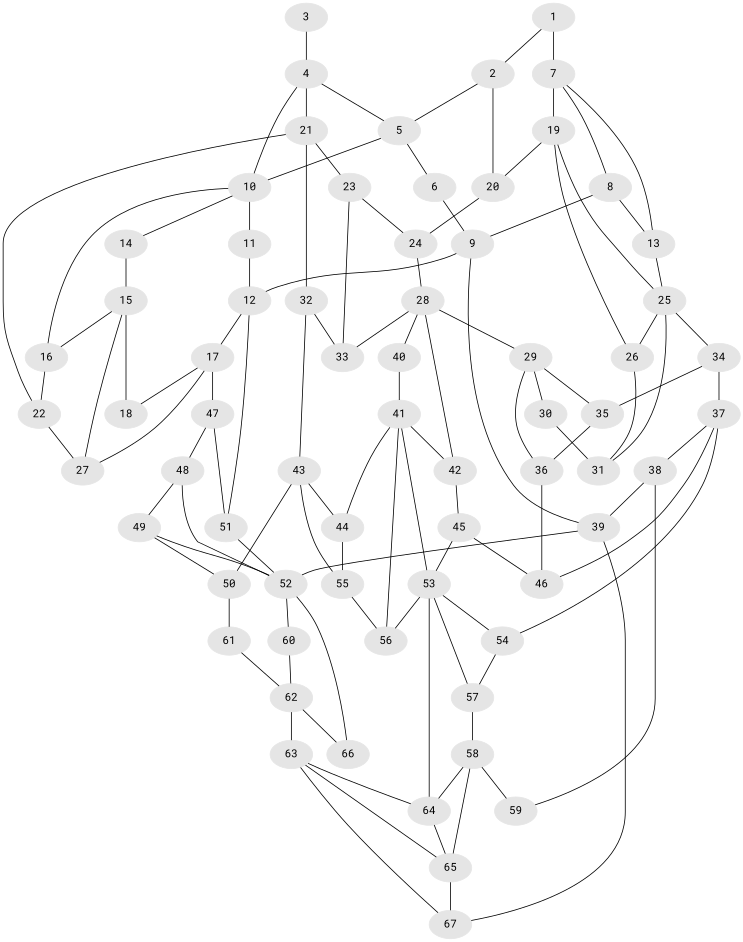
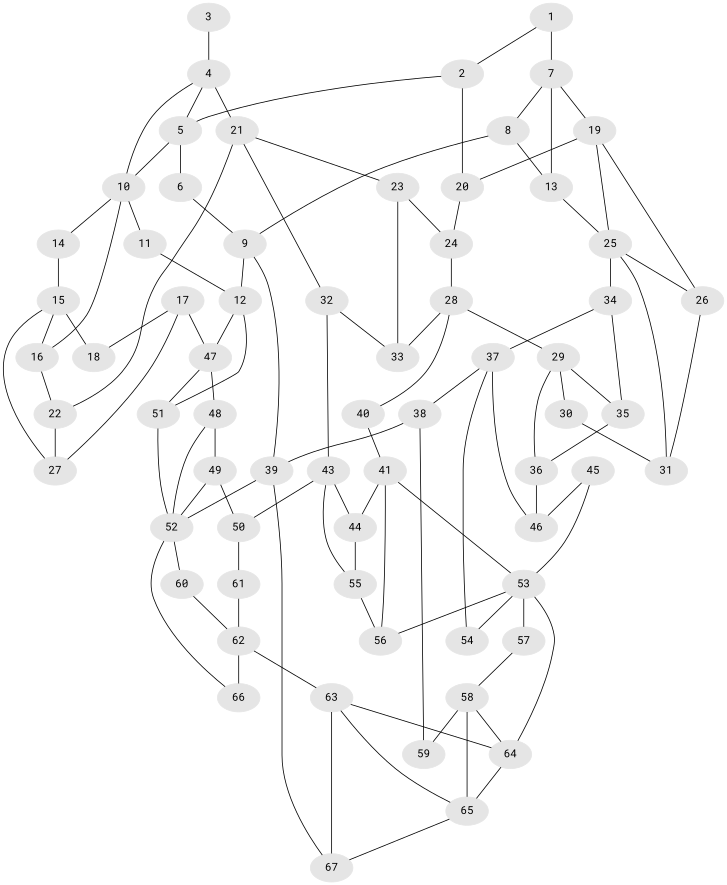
(231, 329) -> (225, 329)
(455, 471) -> none
(487, 669) -> none
